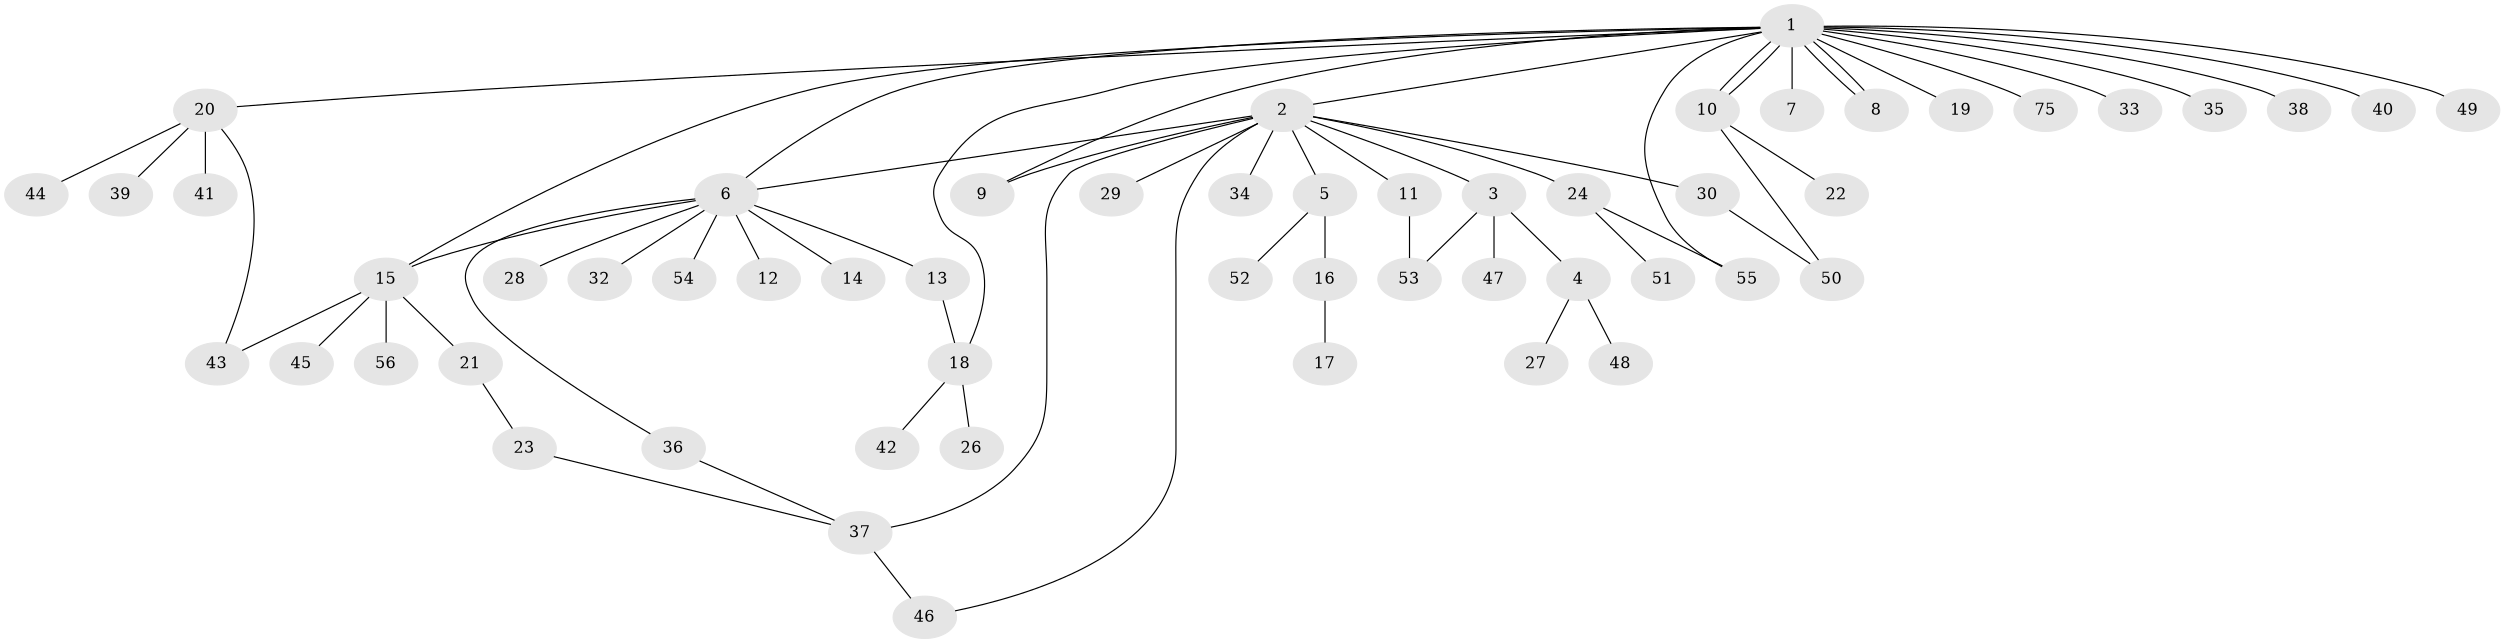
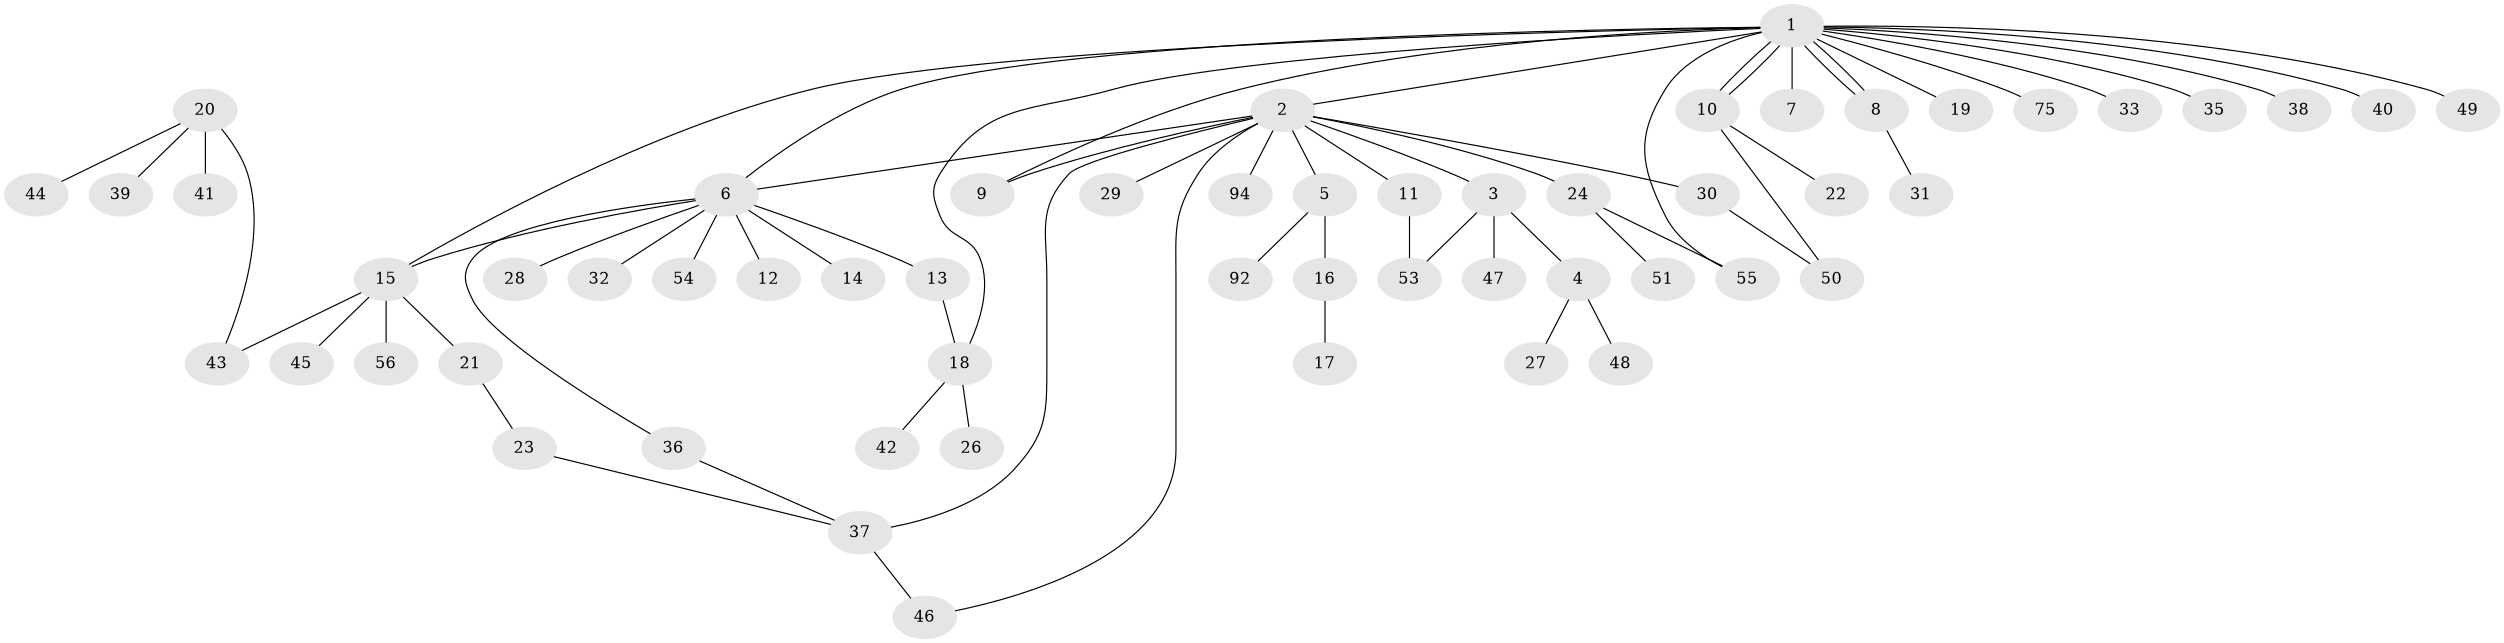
(884, 67) -> none
(1241, 195) -> (1241, 195)
none -> (1921, 195)
(1241, 279) -> (1241, 279)
